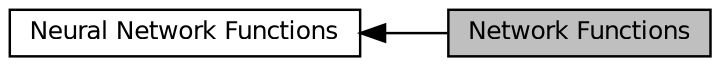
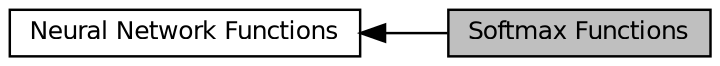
(579, 33) -> (579, 33)
